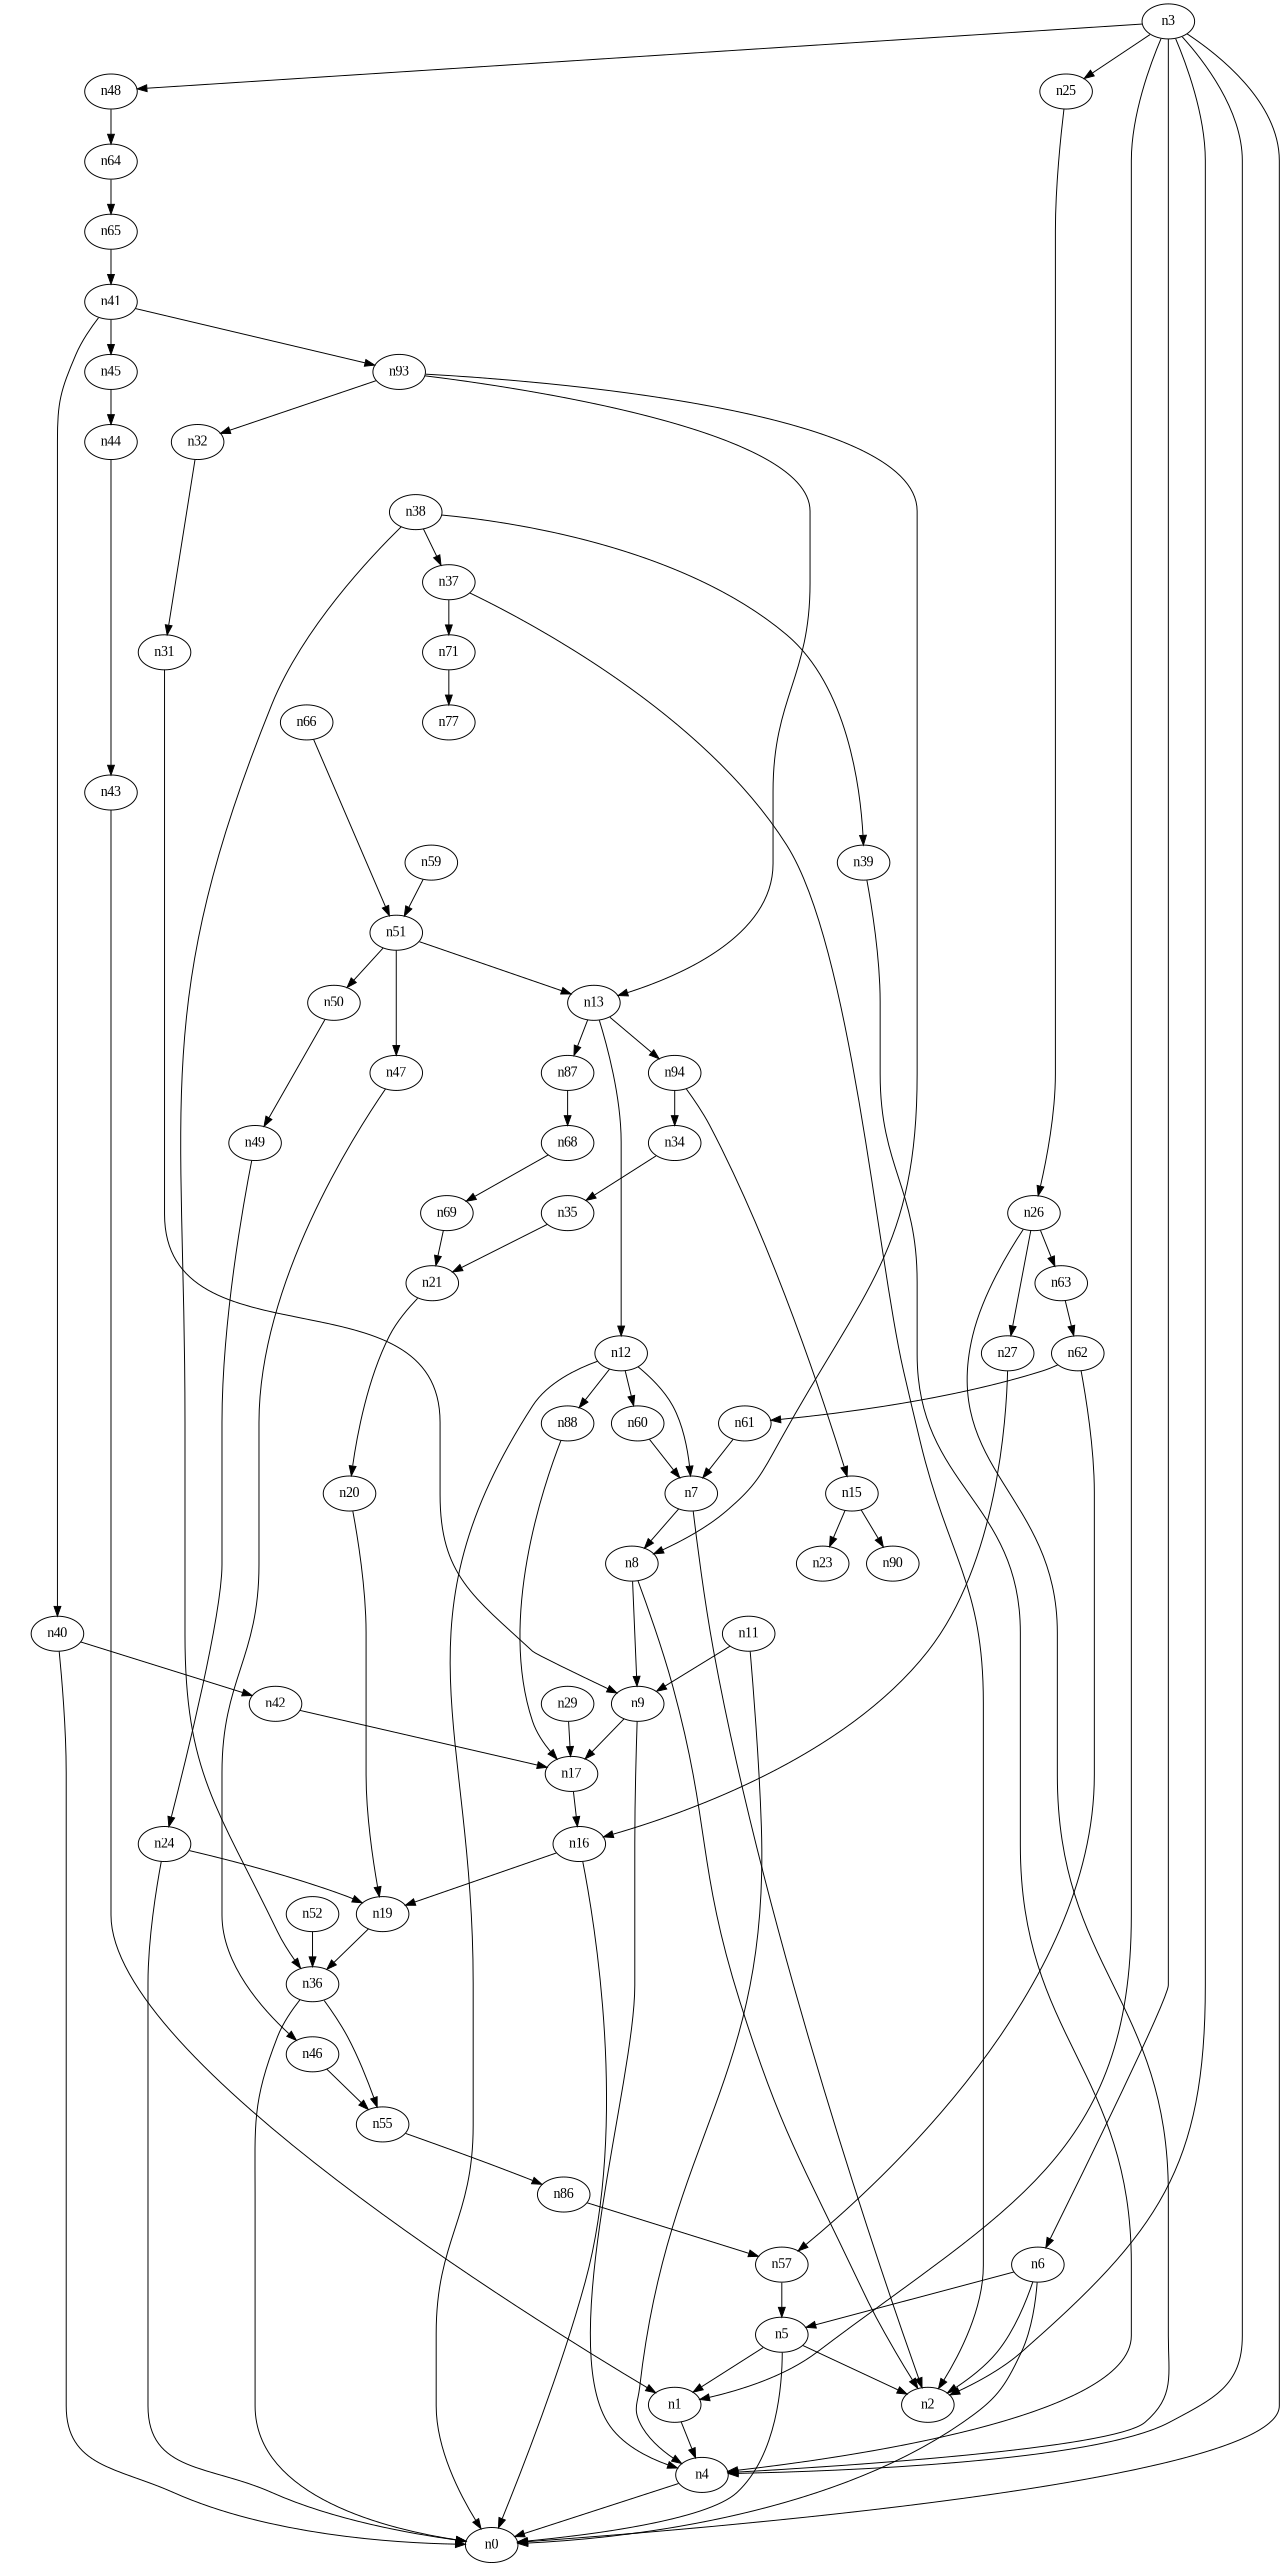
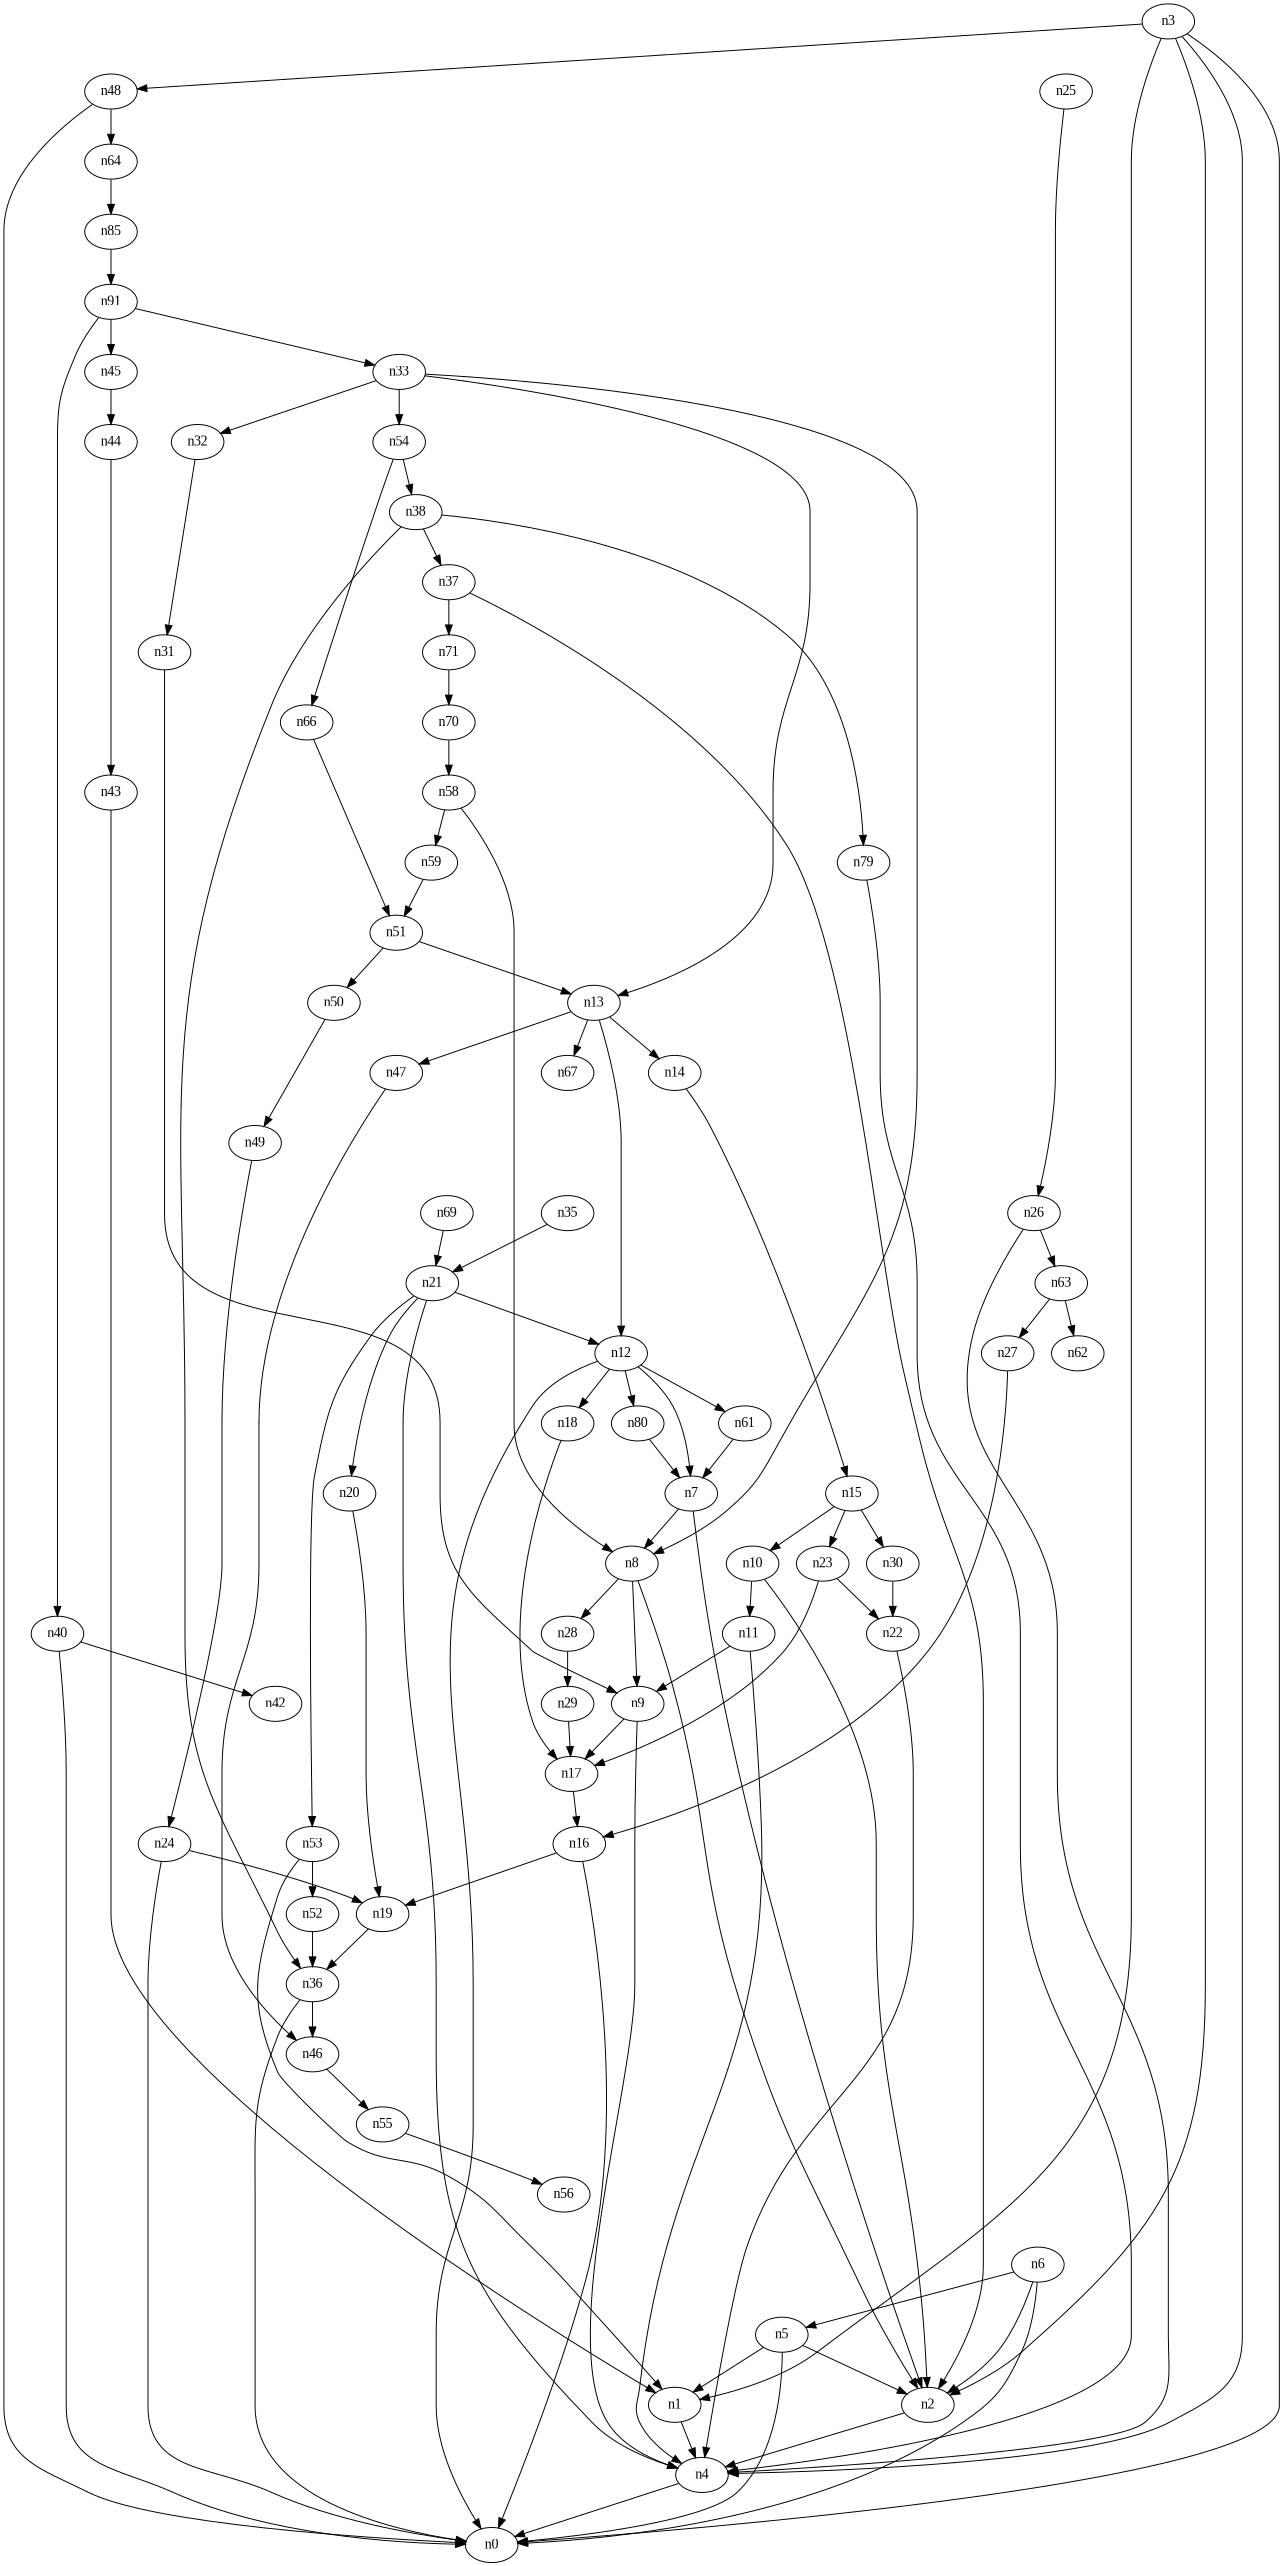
(1121, 54) -> none
(111, 232) -> (111, 232)
(111, 302) -> (111, 302)
(399, 372) -> (399, 372)
none -> (399, 442)
(449, 722) -> (449, 722)
none -> (449, 793)
(864, 863) -> (864, 863)
(396, 998) -> (500, 1036)
(568, 1073) -> (568, 1073)
(675, 1073) -> (675, 1073)
(568, 1143) -> none
(675, 1143) -> none
(1168, 1152) -> none
(1022, 1278) -> (1037, 1314)
none -> (522, 1317)
(928, 1399) -> (678, 1386)
(568, 1423) -> (568, 1423)
(638, 1423) -> (638, 1423)
none -> (4, 1489)
none -> (753, 1564)
(893, 1564) -> (893, 1564)
none -> (568, 1634)
none -> (893, 1634)
(419, 1738) -> (733, 1696)
none -> (313, 1844)
none -> (435, 1926)
(353, 2047) -> (313, 2014)
(564, 2195) -> (564, 2195)
(782, 2265) -> none
none -> (820, 2438)
